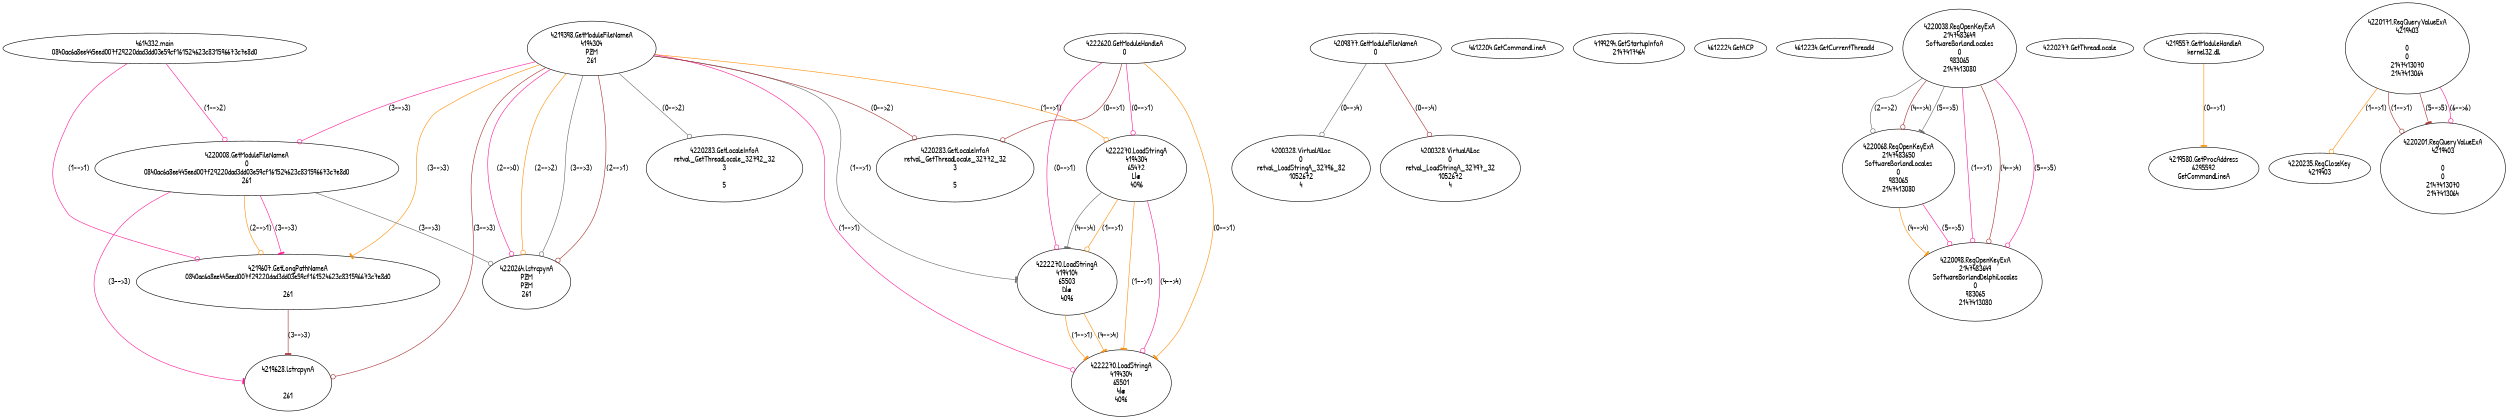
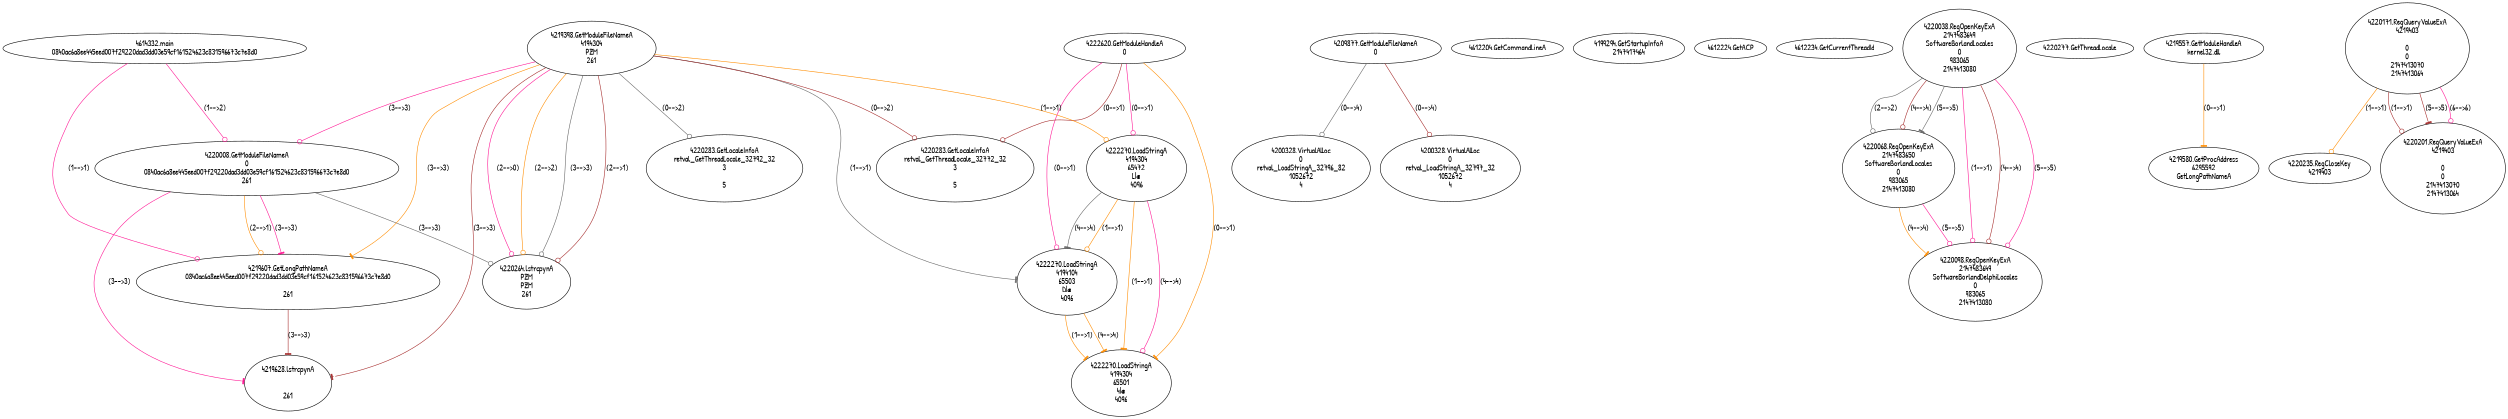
(2204, 168) -> (2204, 168)
(835, 226) -> none
(473, 245) -> (473, 245)
